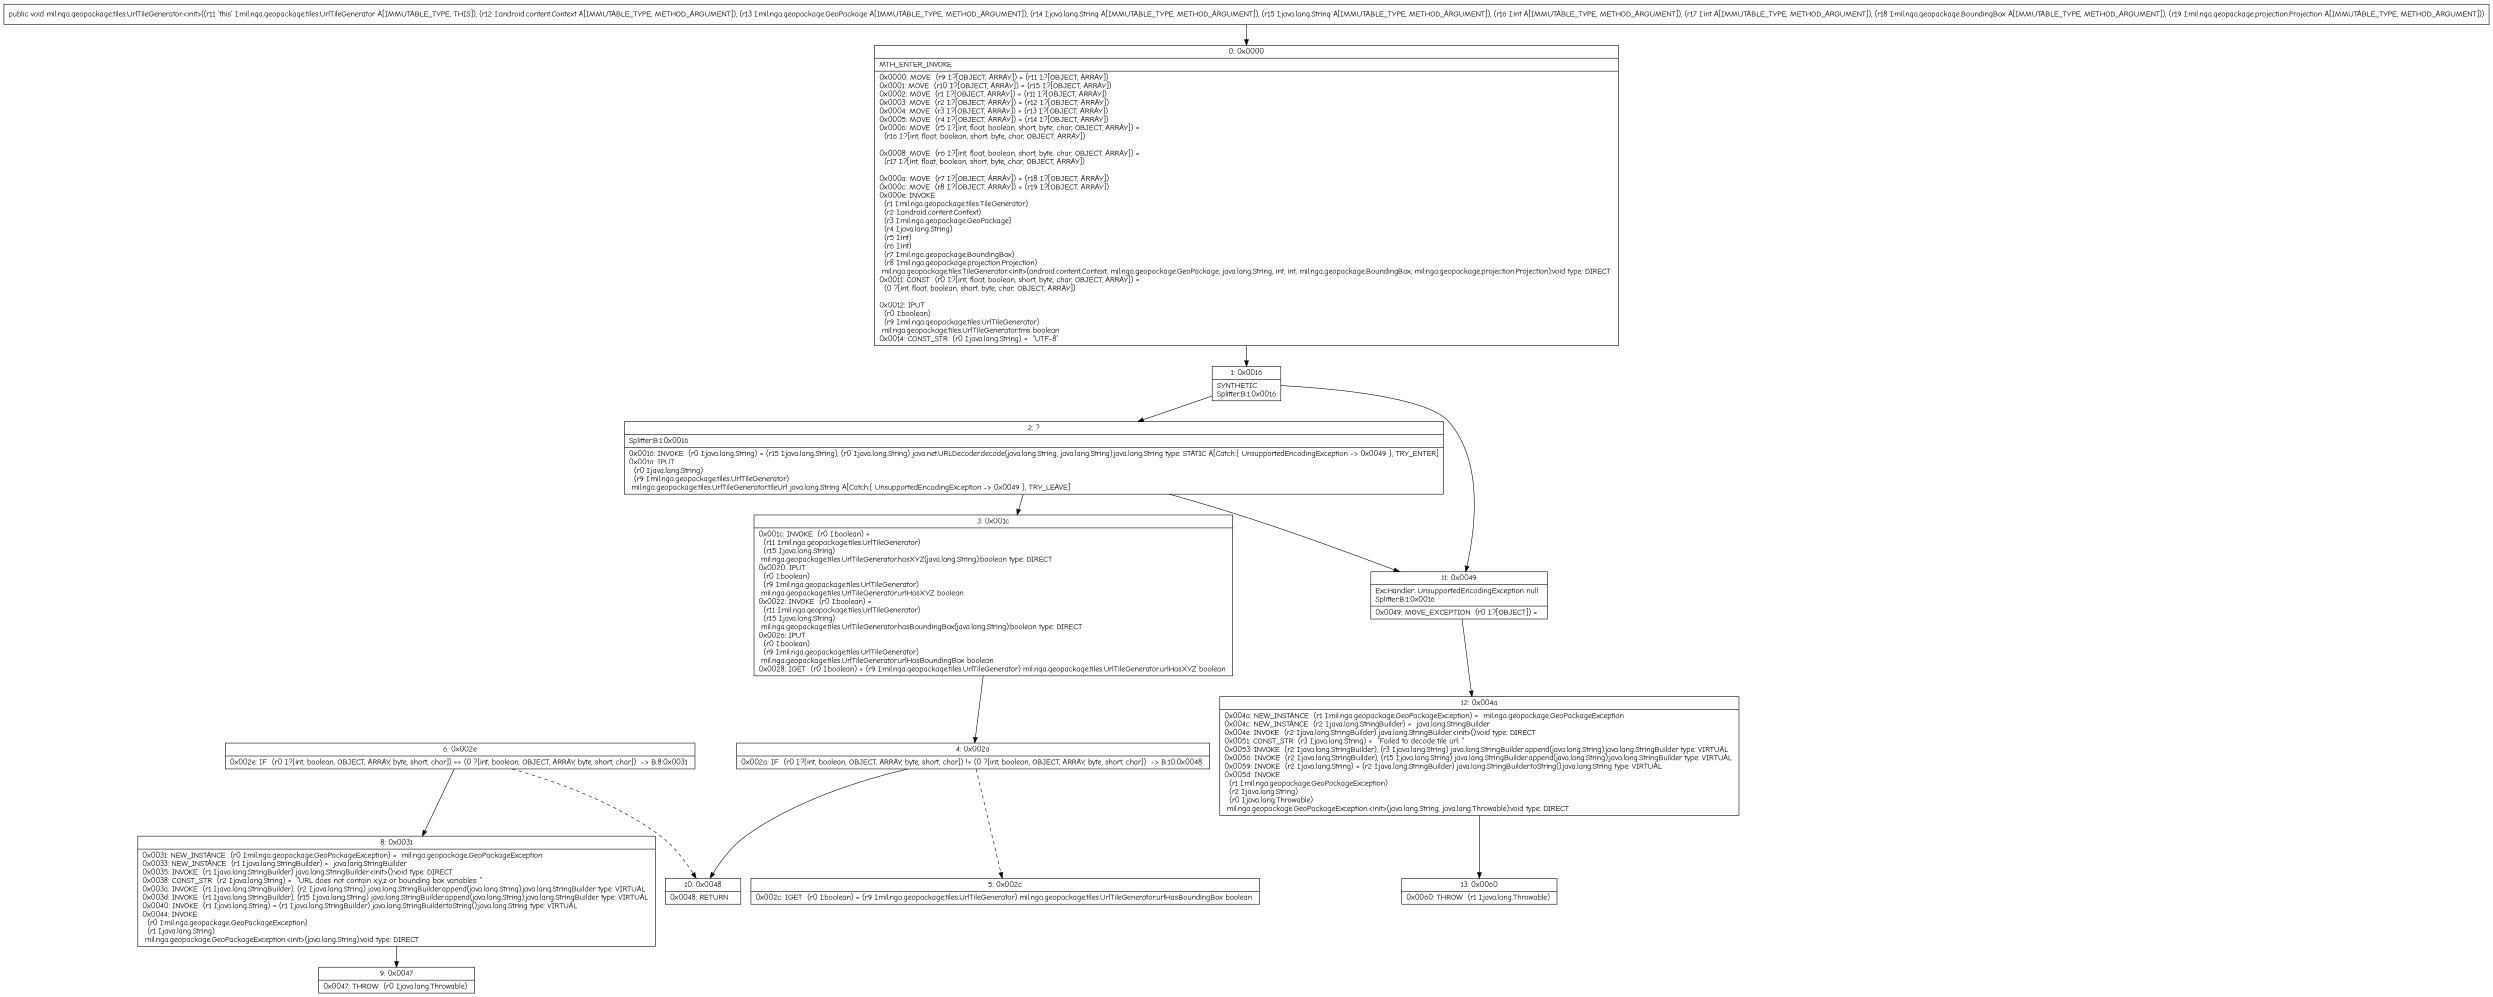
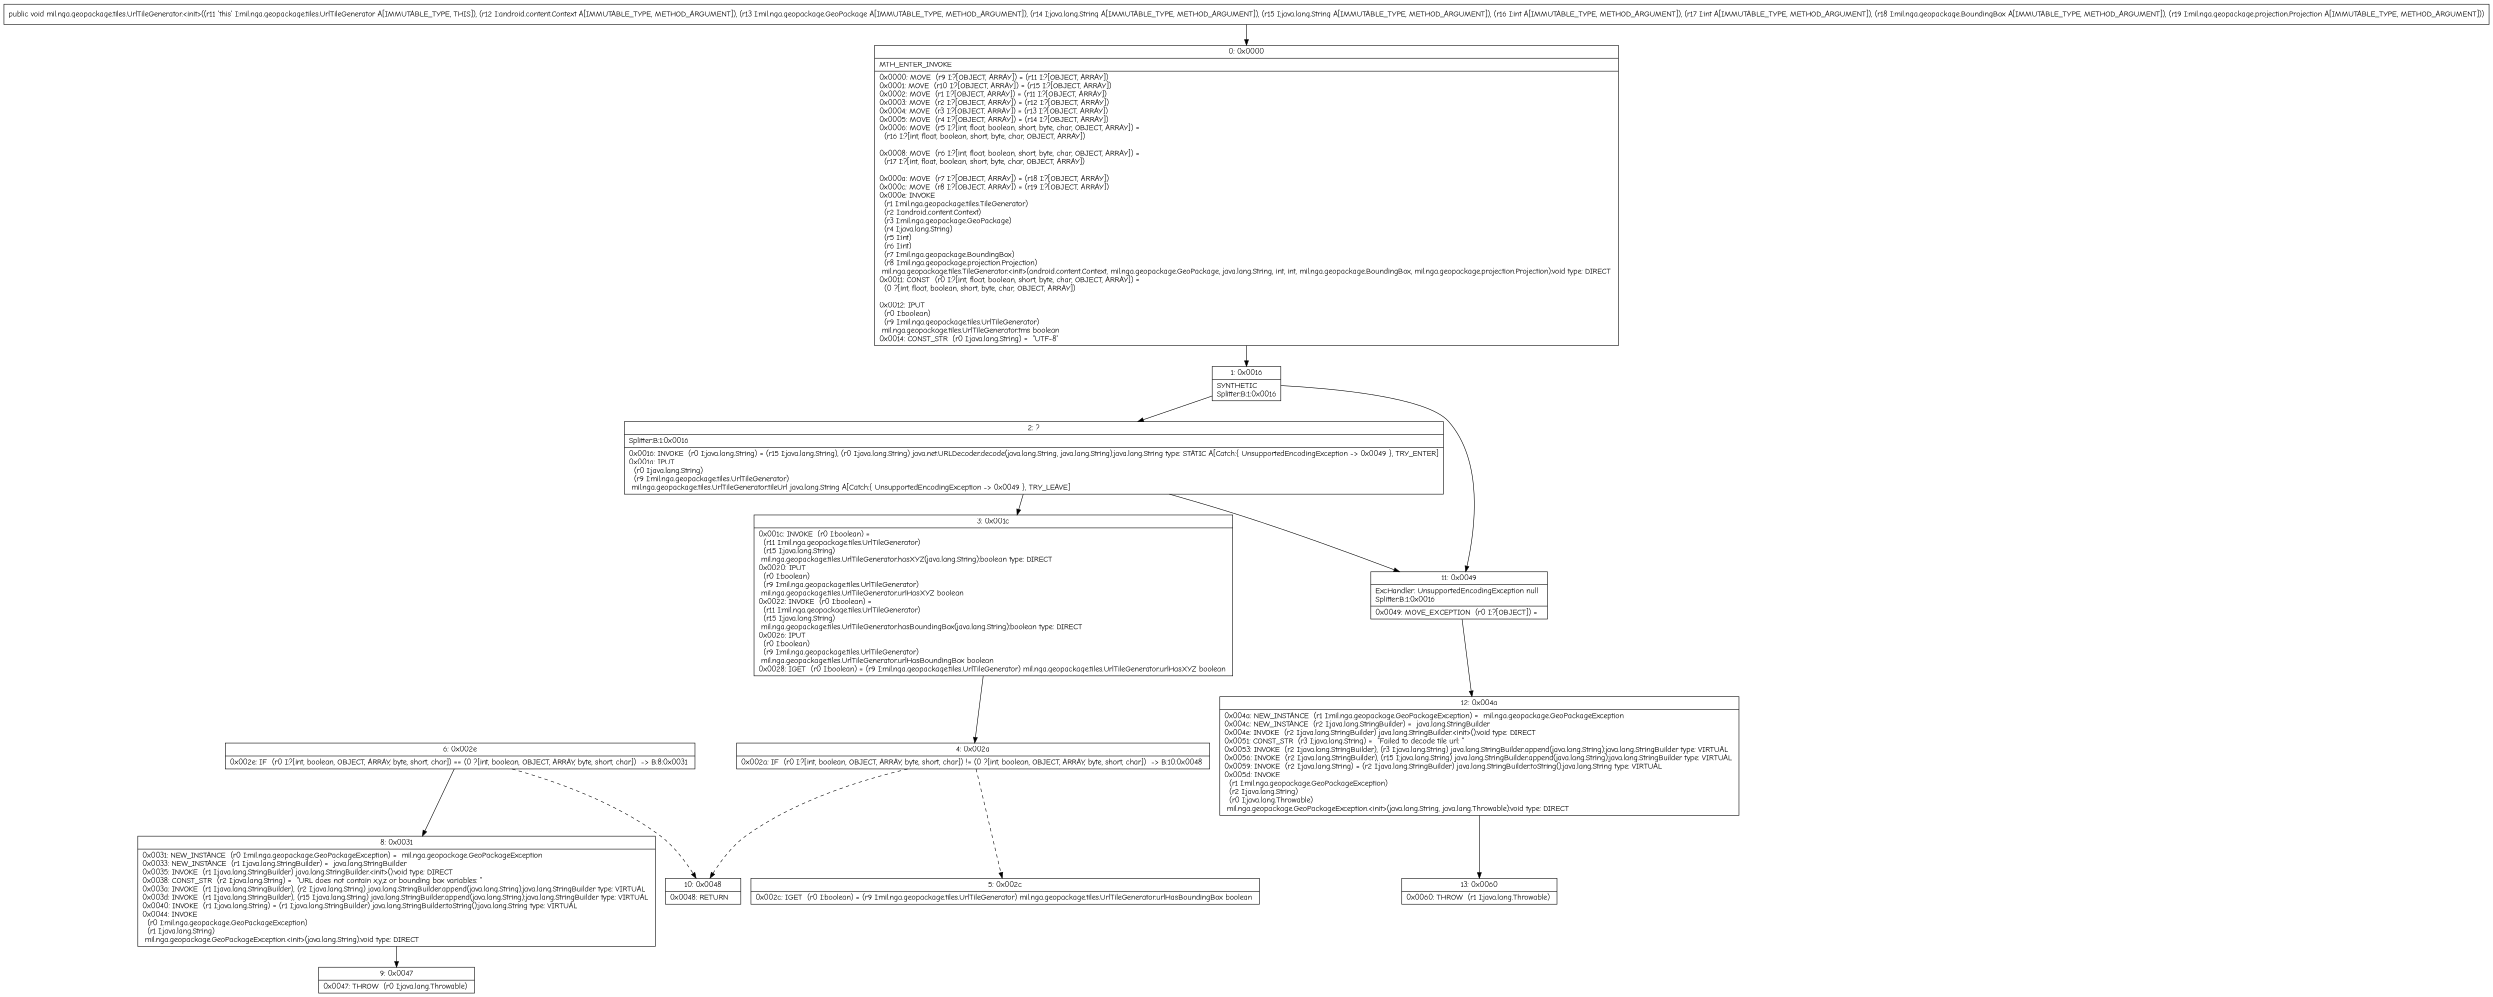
(801, 805) -> (801, 805)
